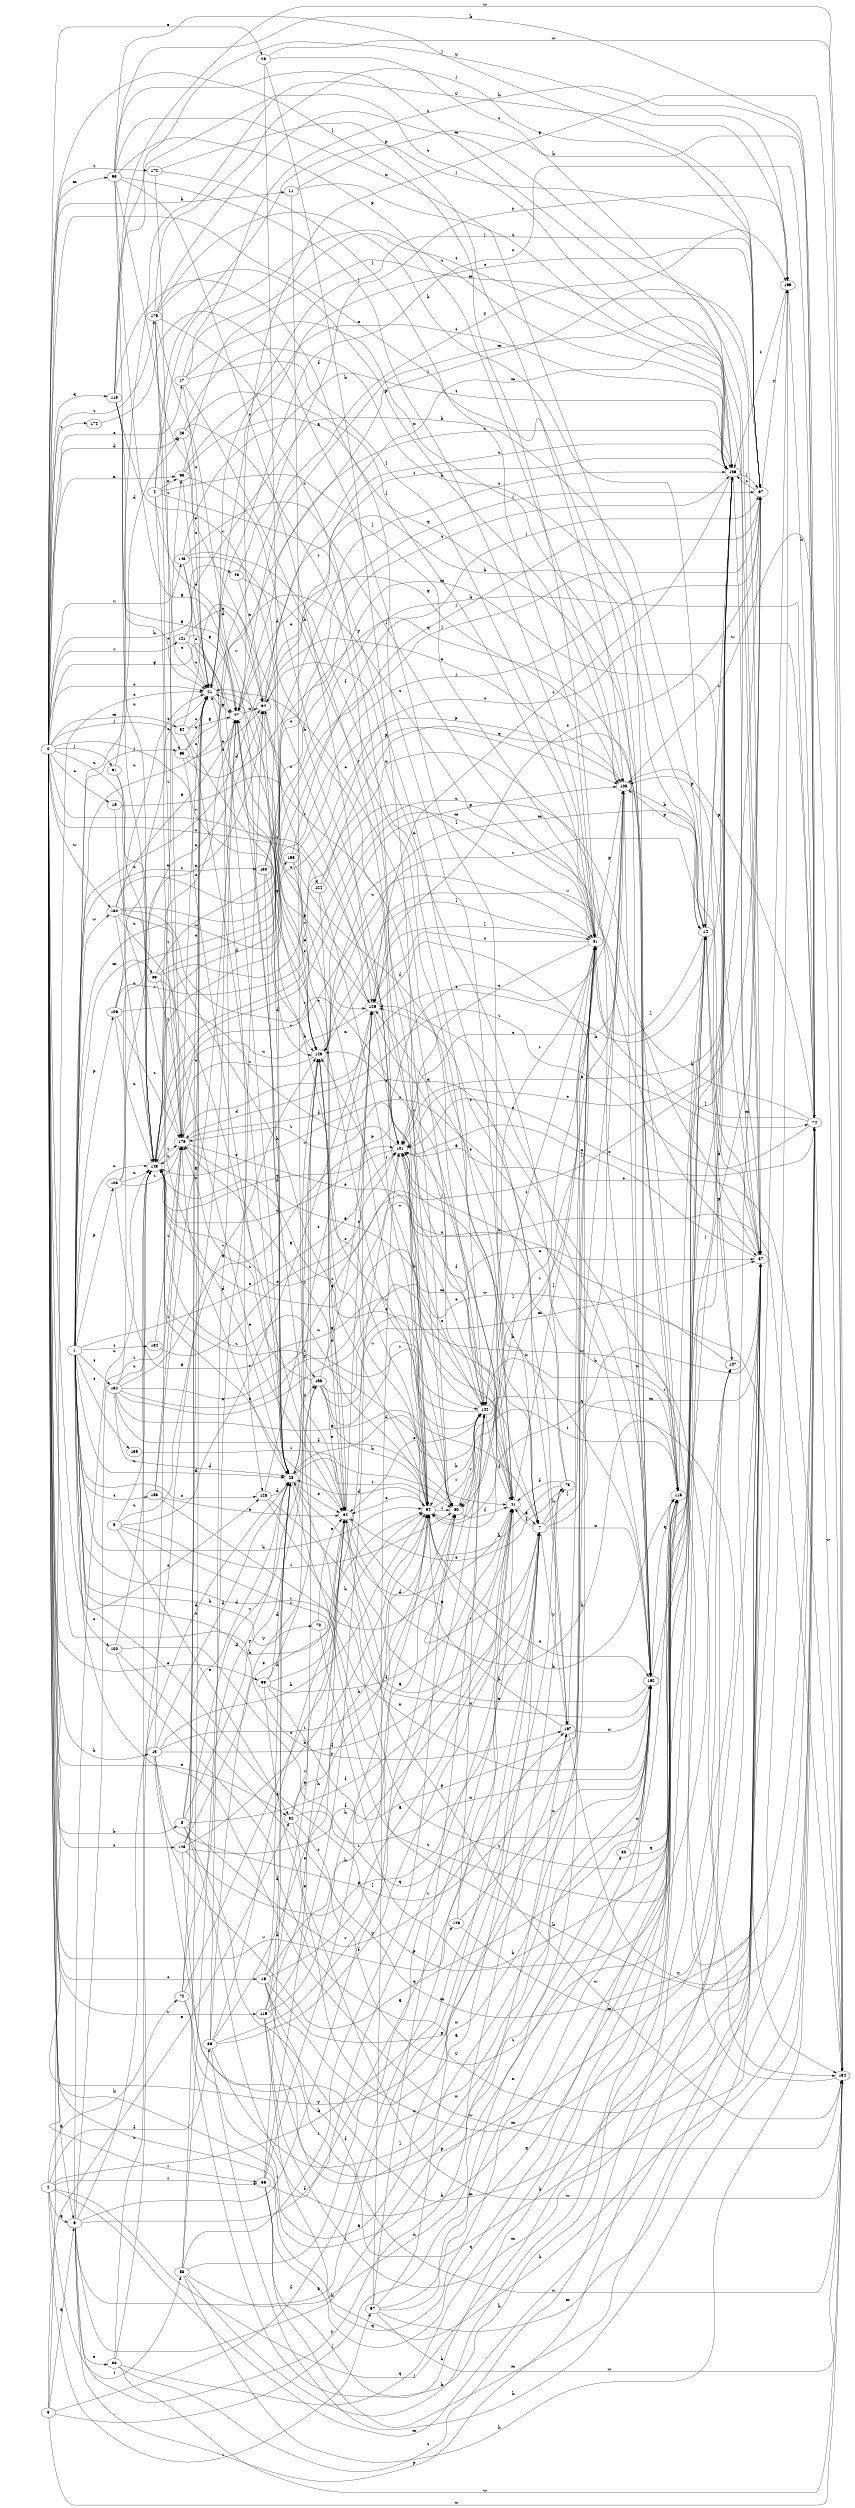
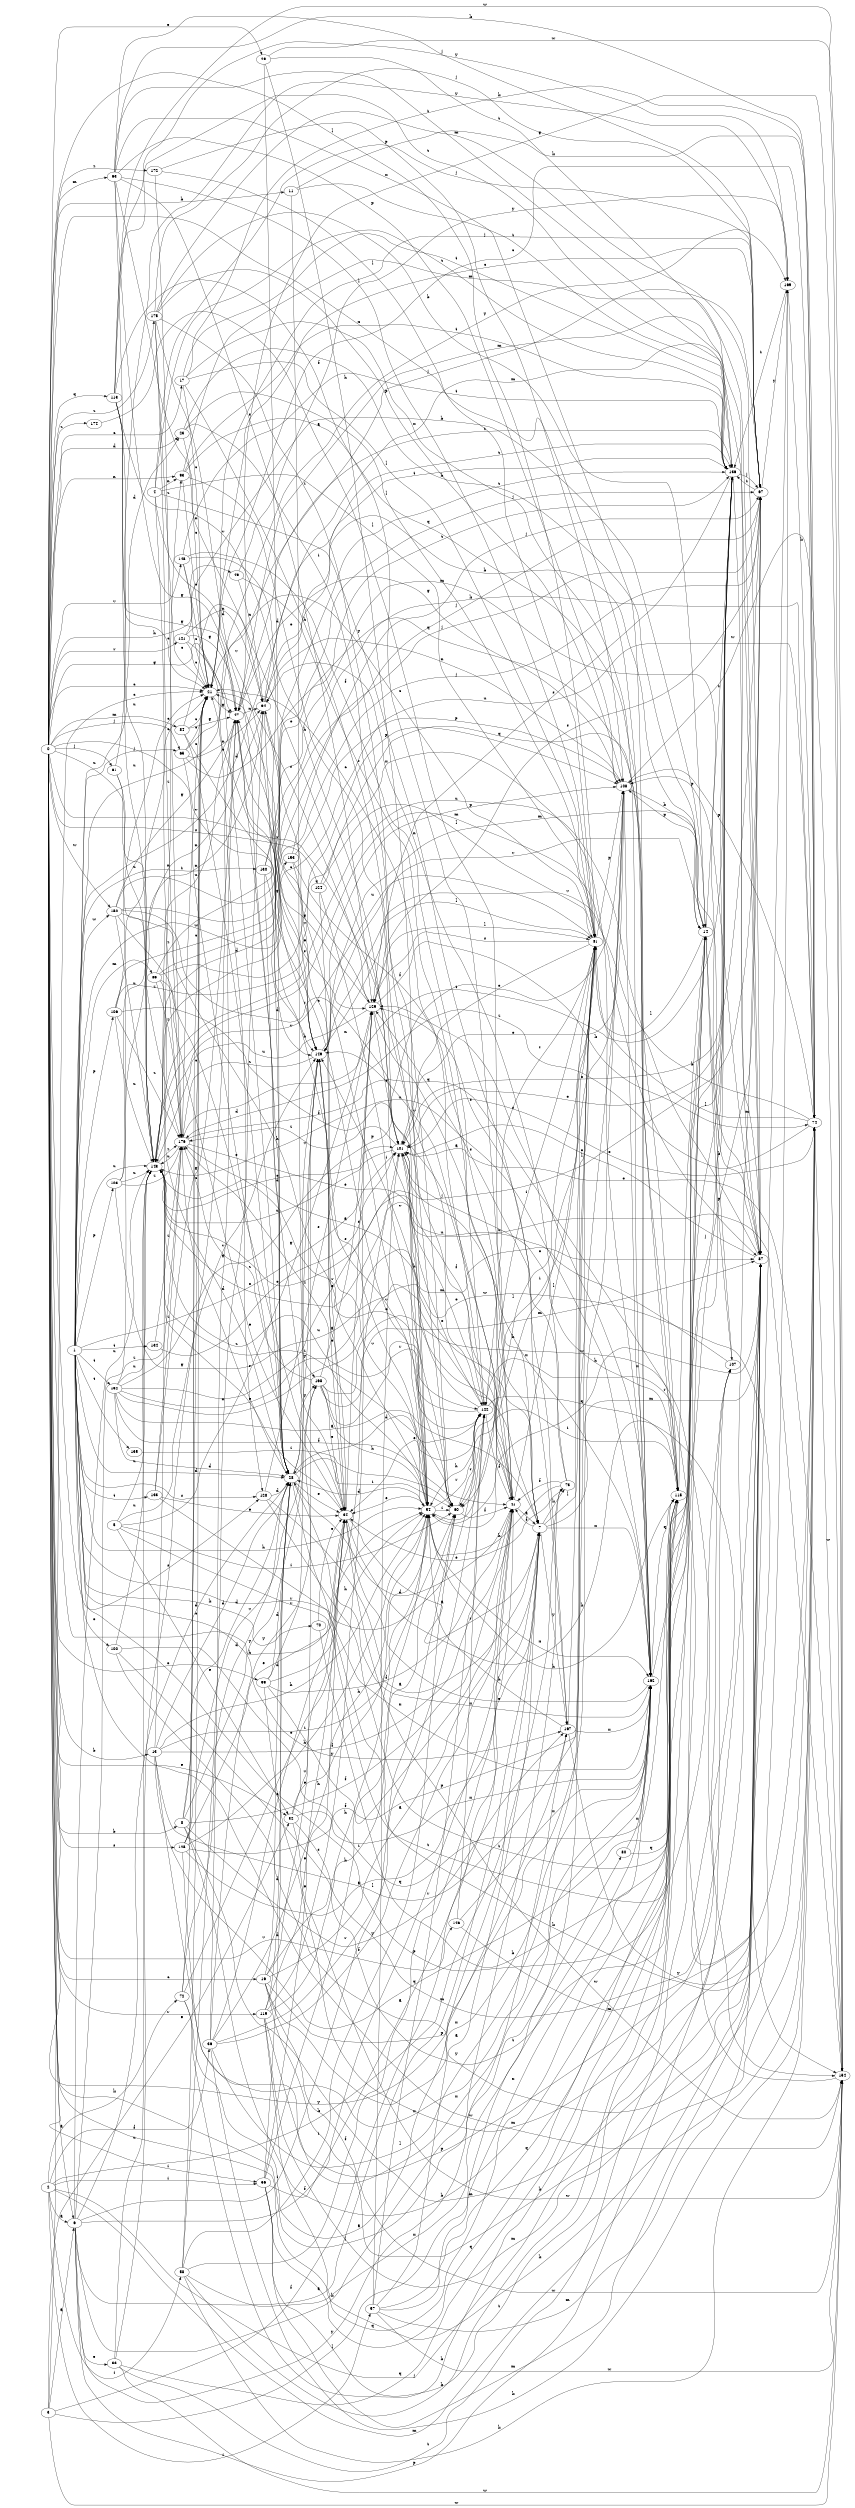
(411, 668) -> none
(114, 805) -> none
(499, 2307) -> (499, 2307)
